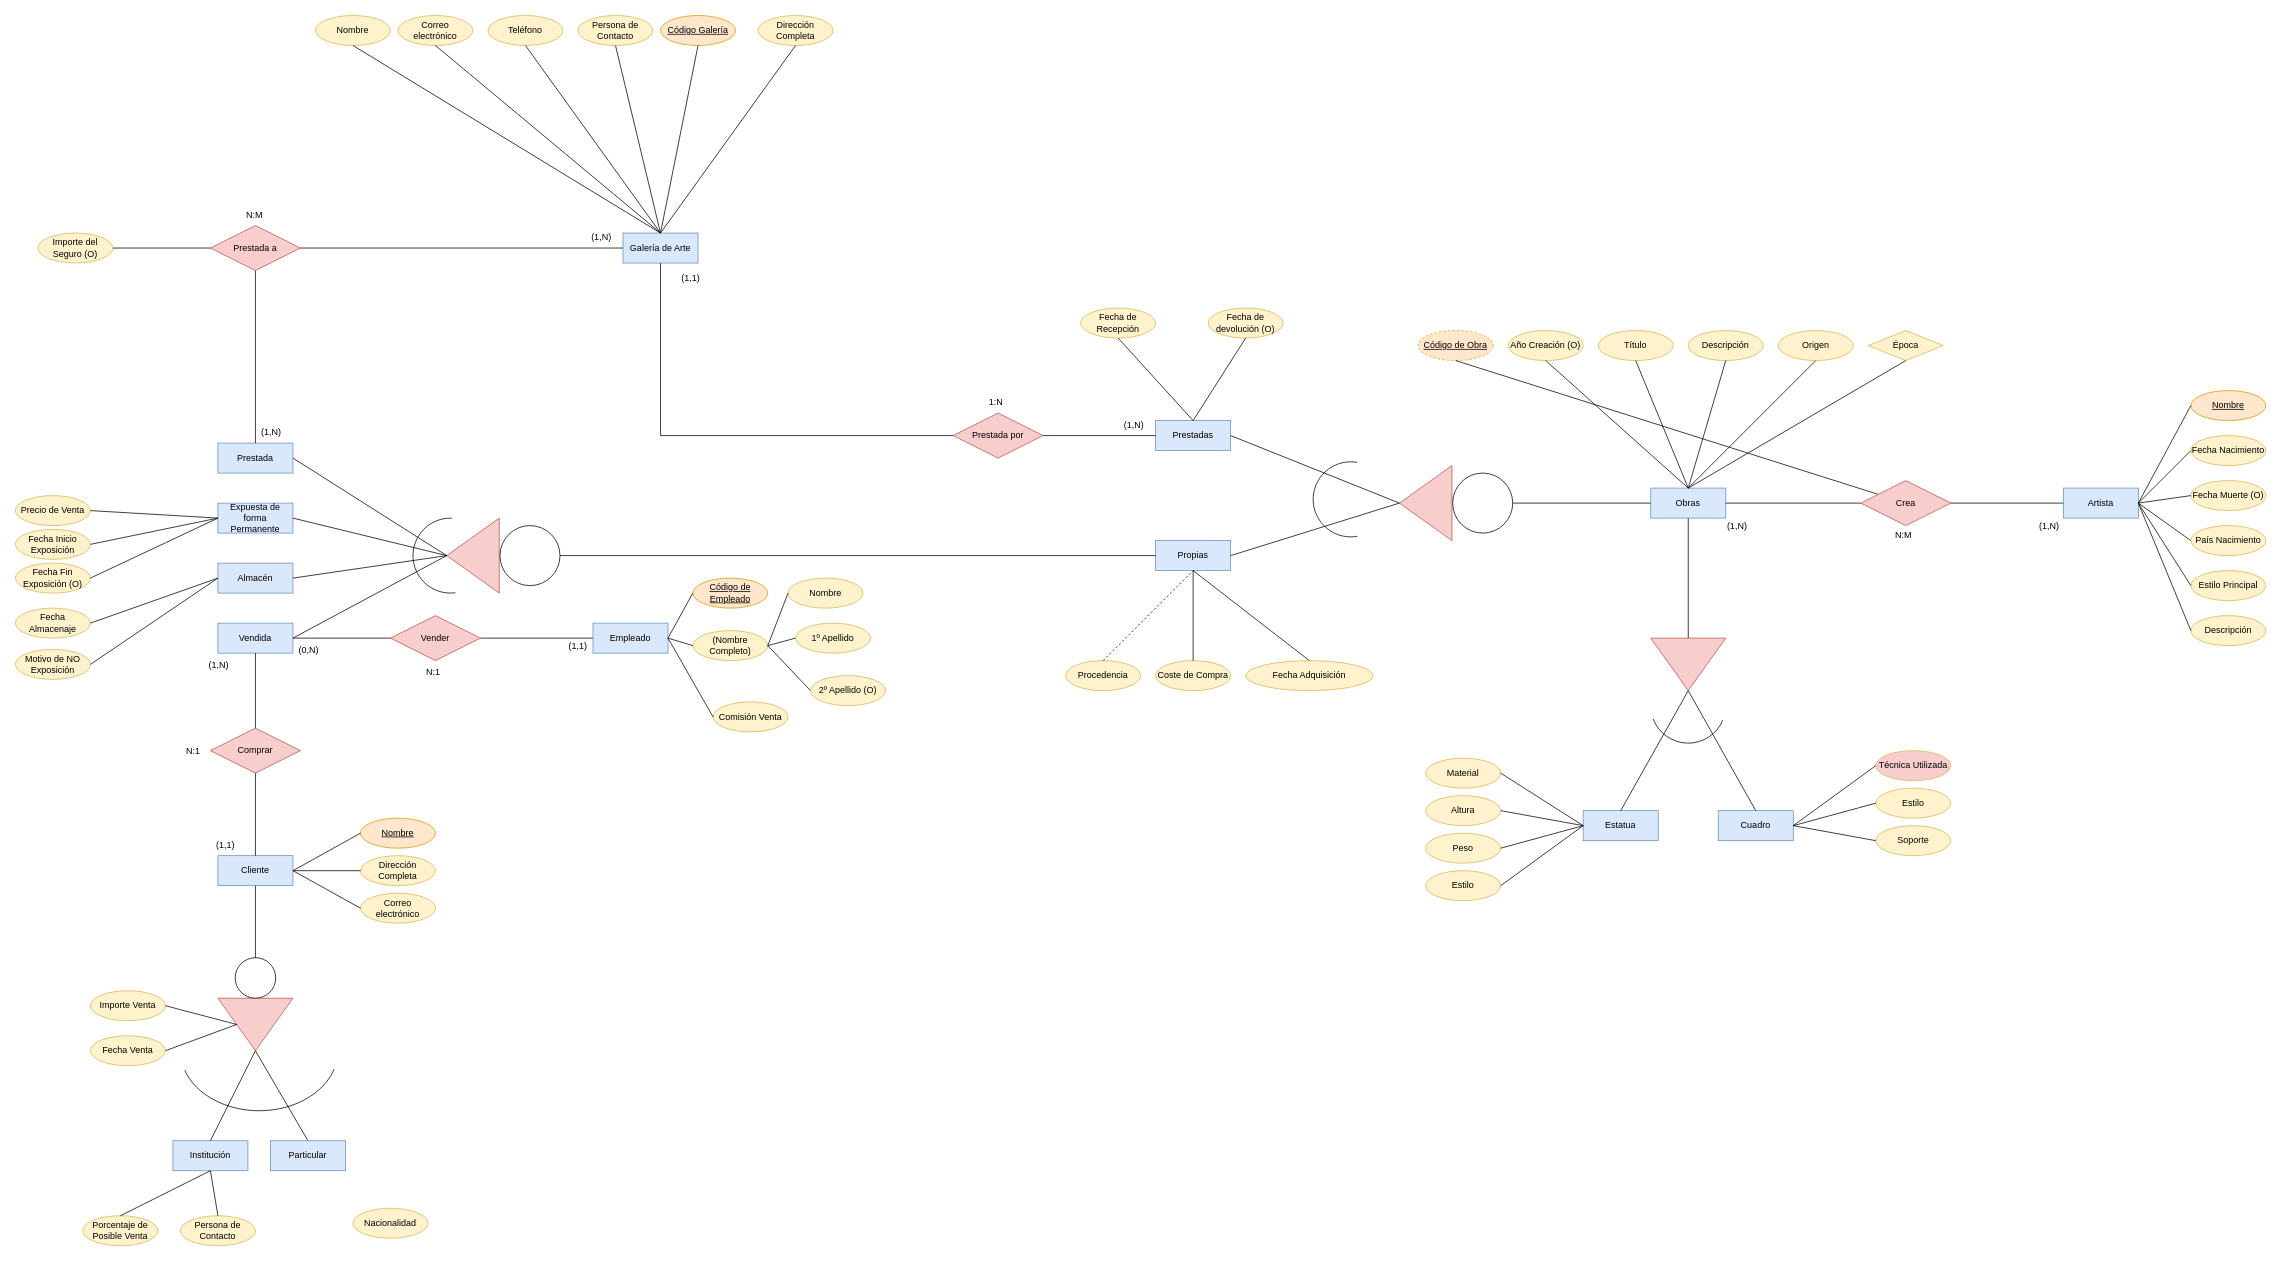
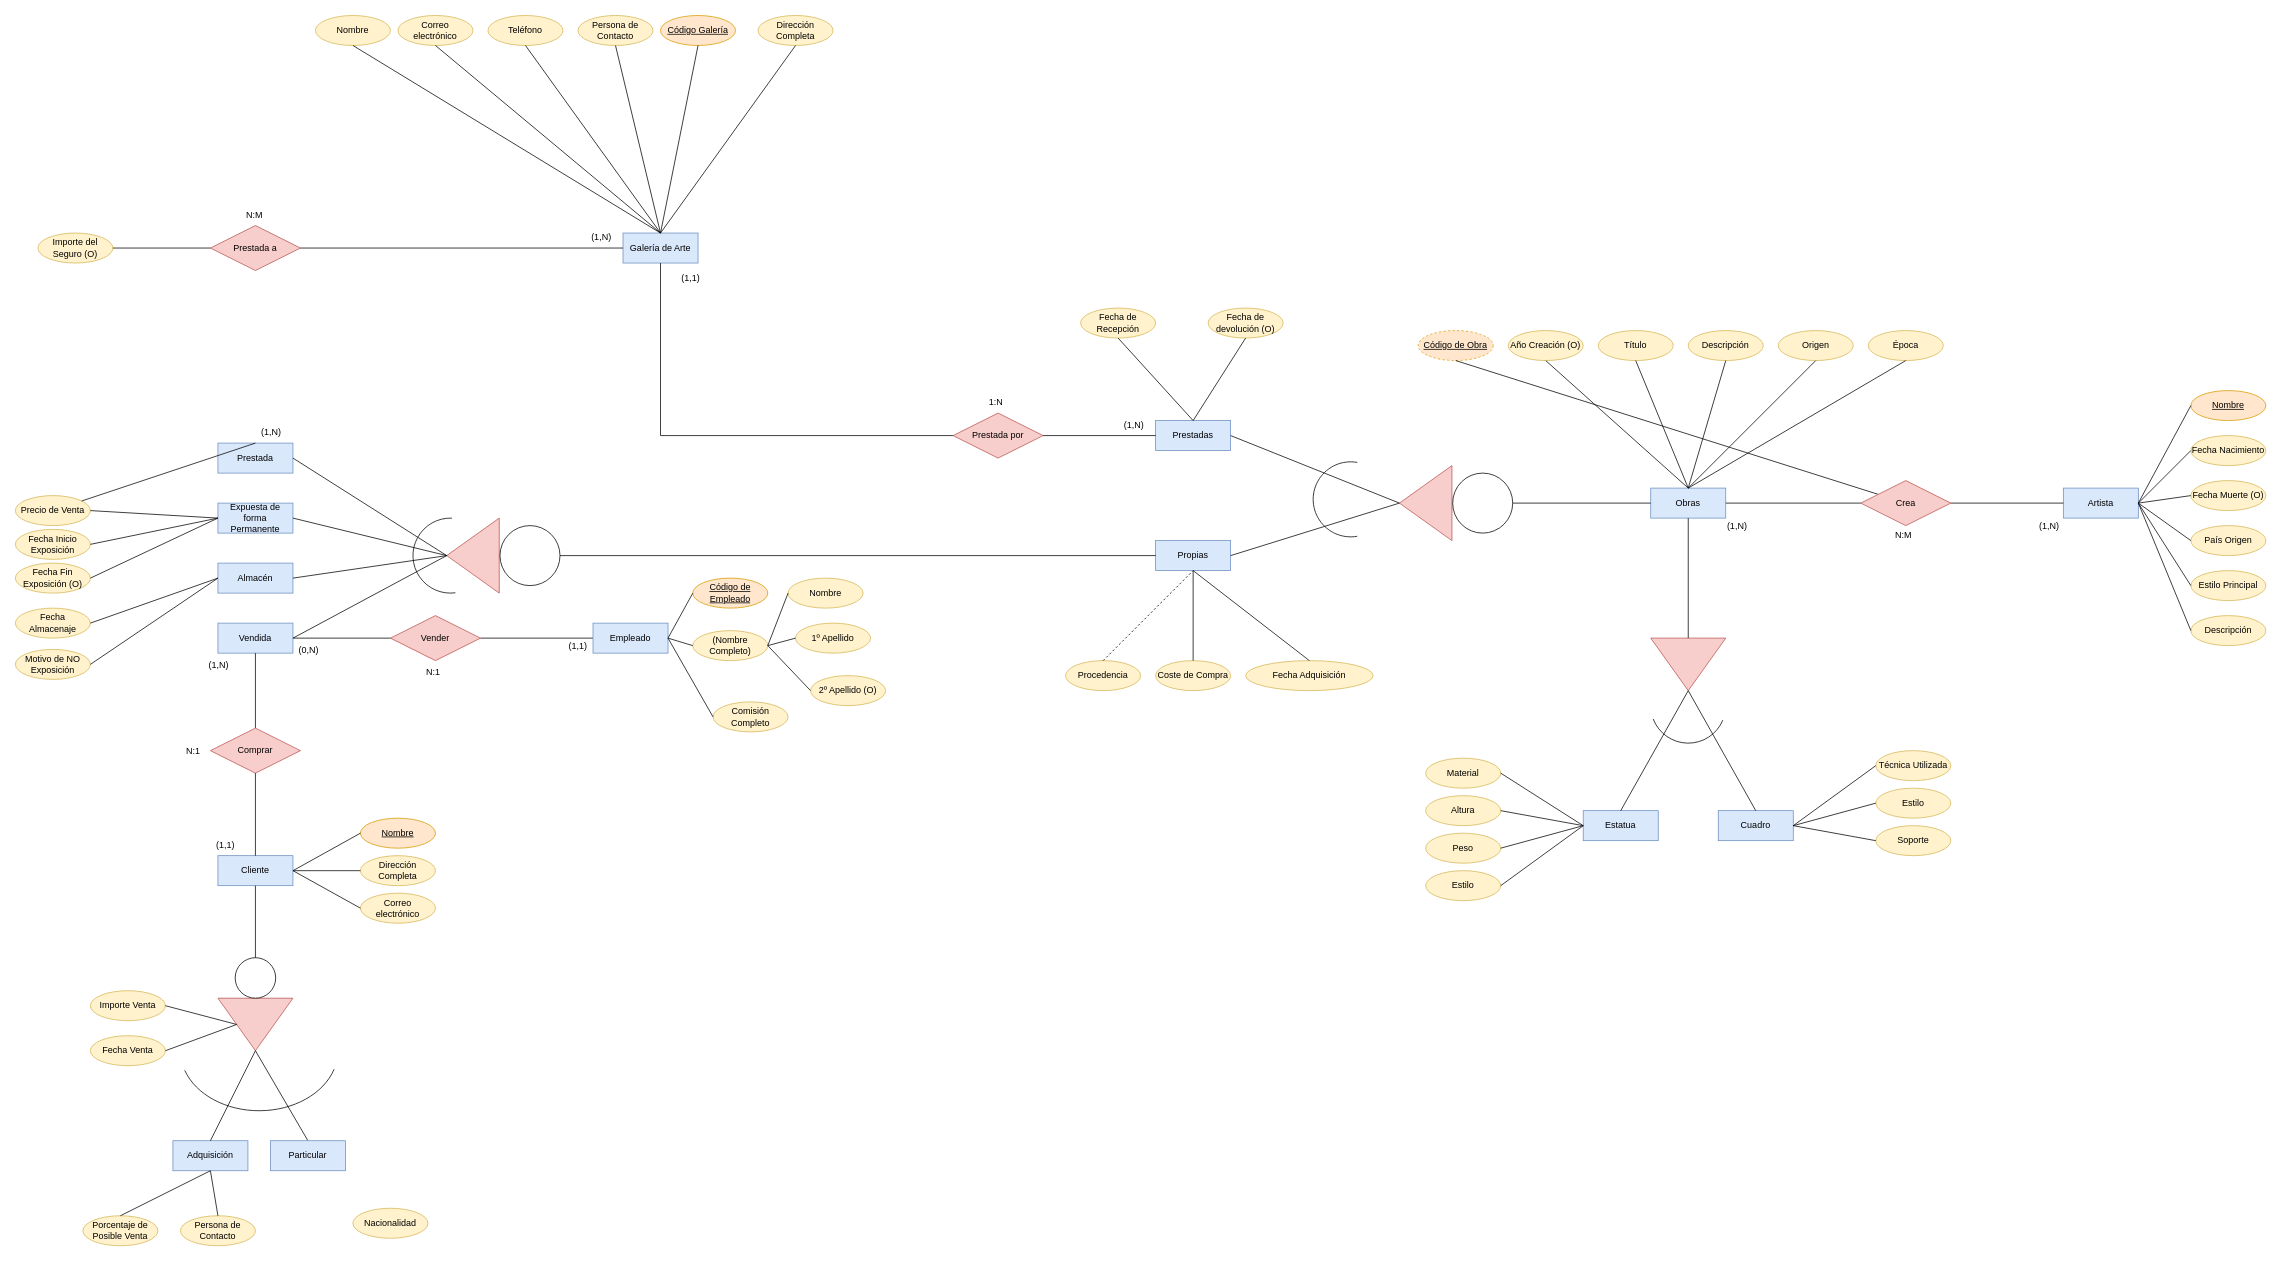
(255, 345) -> (168, 472)
(1905, 345) -> (1905, 345)
(2228, 540) -> (2228, 540)
(750, 717) -> (750, 717)
(1913, 765) -> (1913, 765)
(210, 1155) -> (210, 1155)
